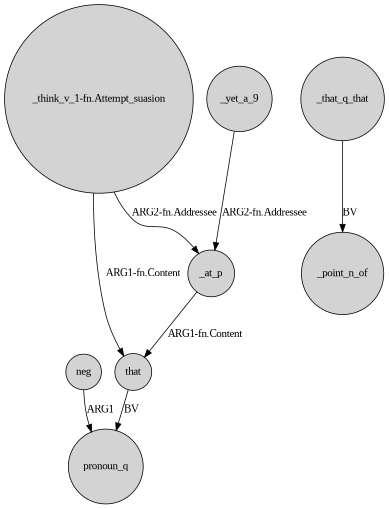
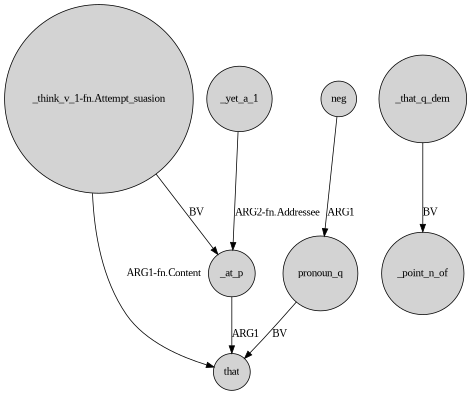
(239, 99) -> (239, 99)
(343, 99) -> (423, 99)
(175, 213) -> (196, 213)
(205, 334) -> (246, 334)
(123, 406) -> (273, 328)
